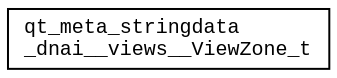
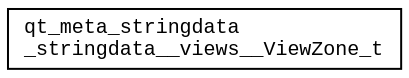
(169, 39) -> (205, 39)
